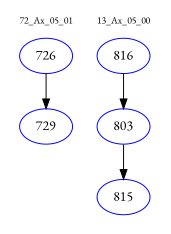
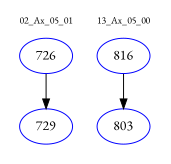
(47, 21) -> (47, 21)
(124, 197) -> none
